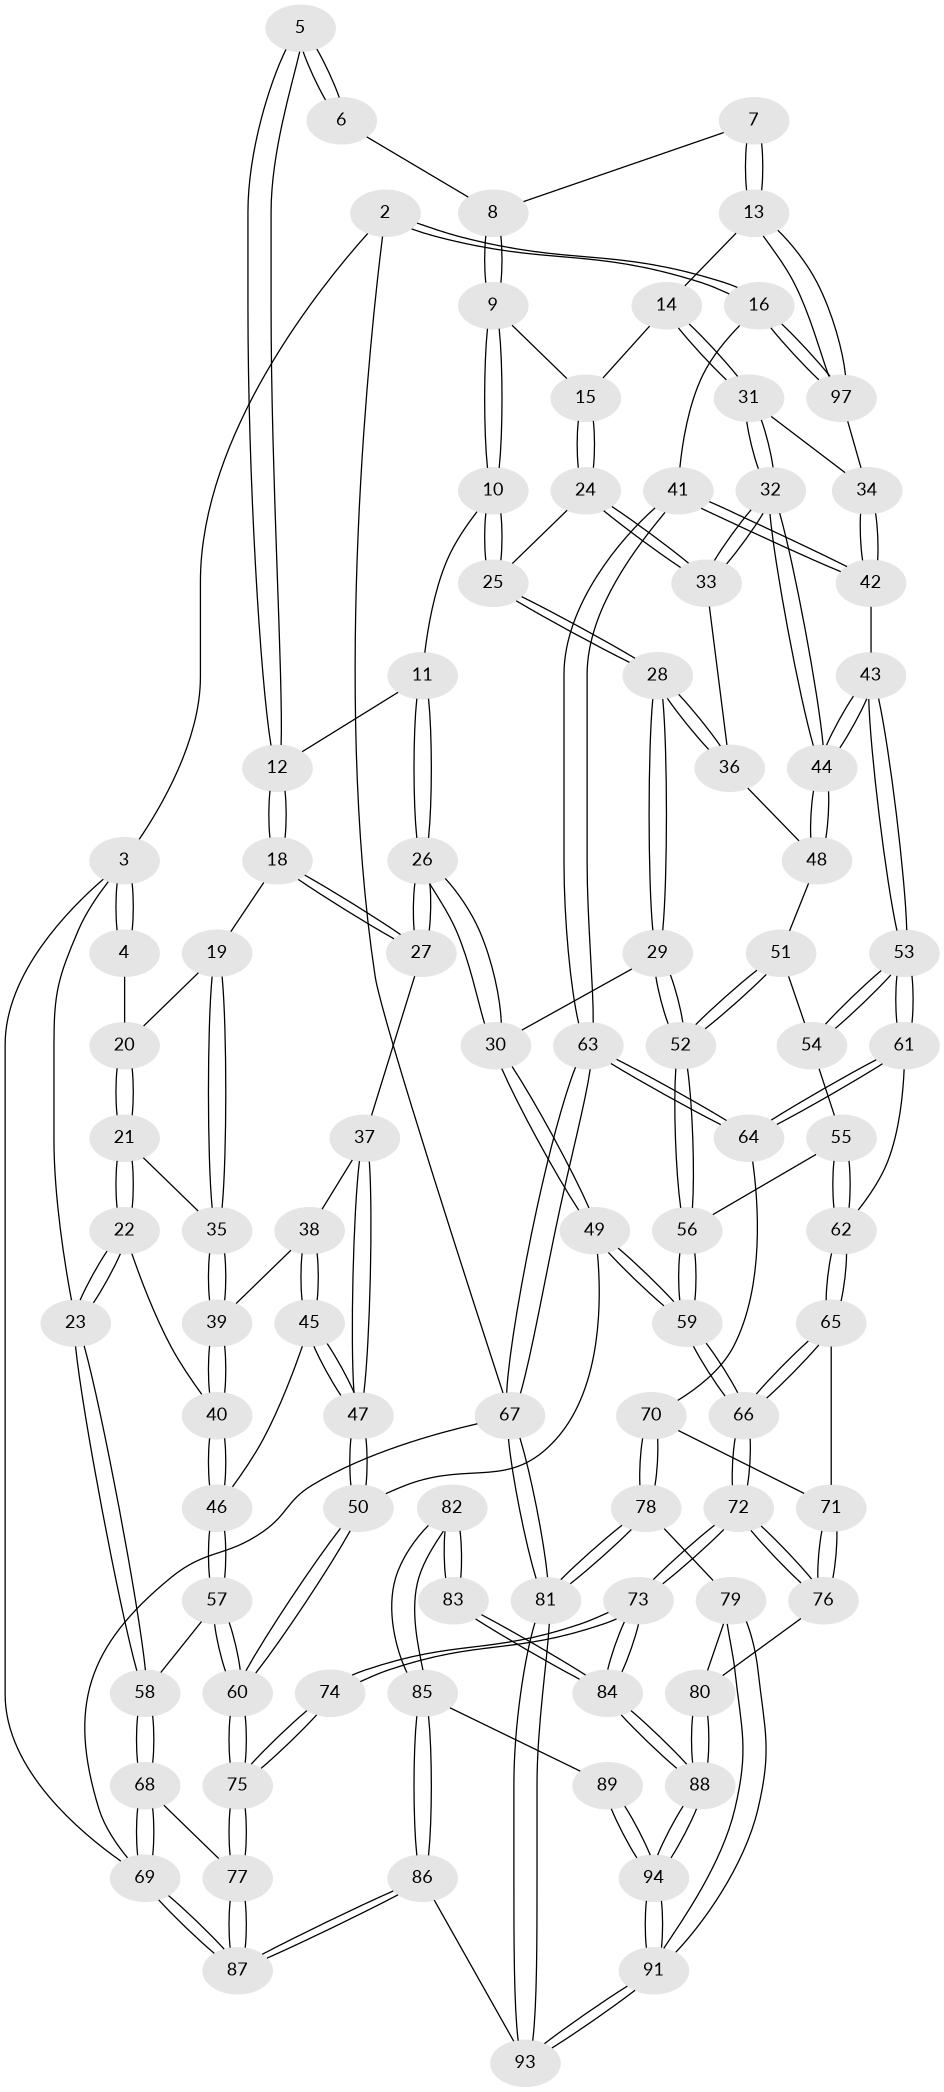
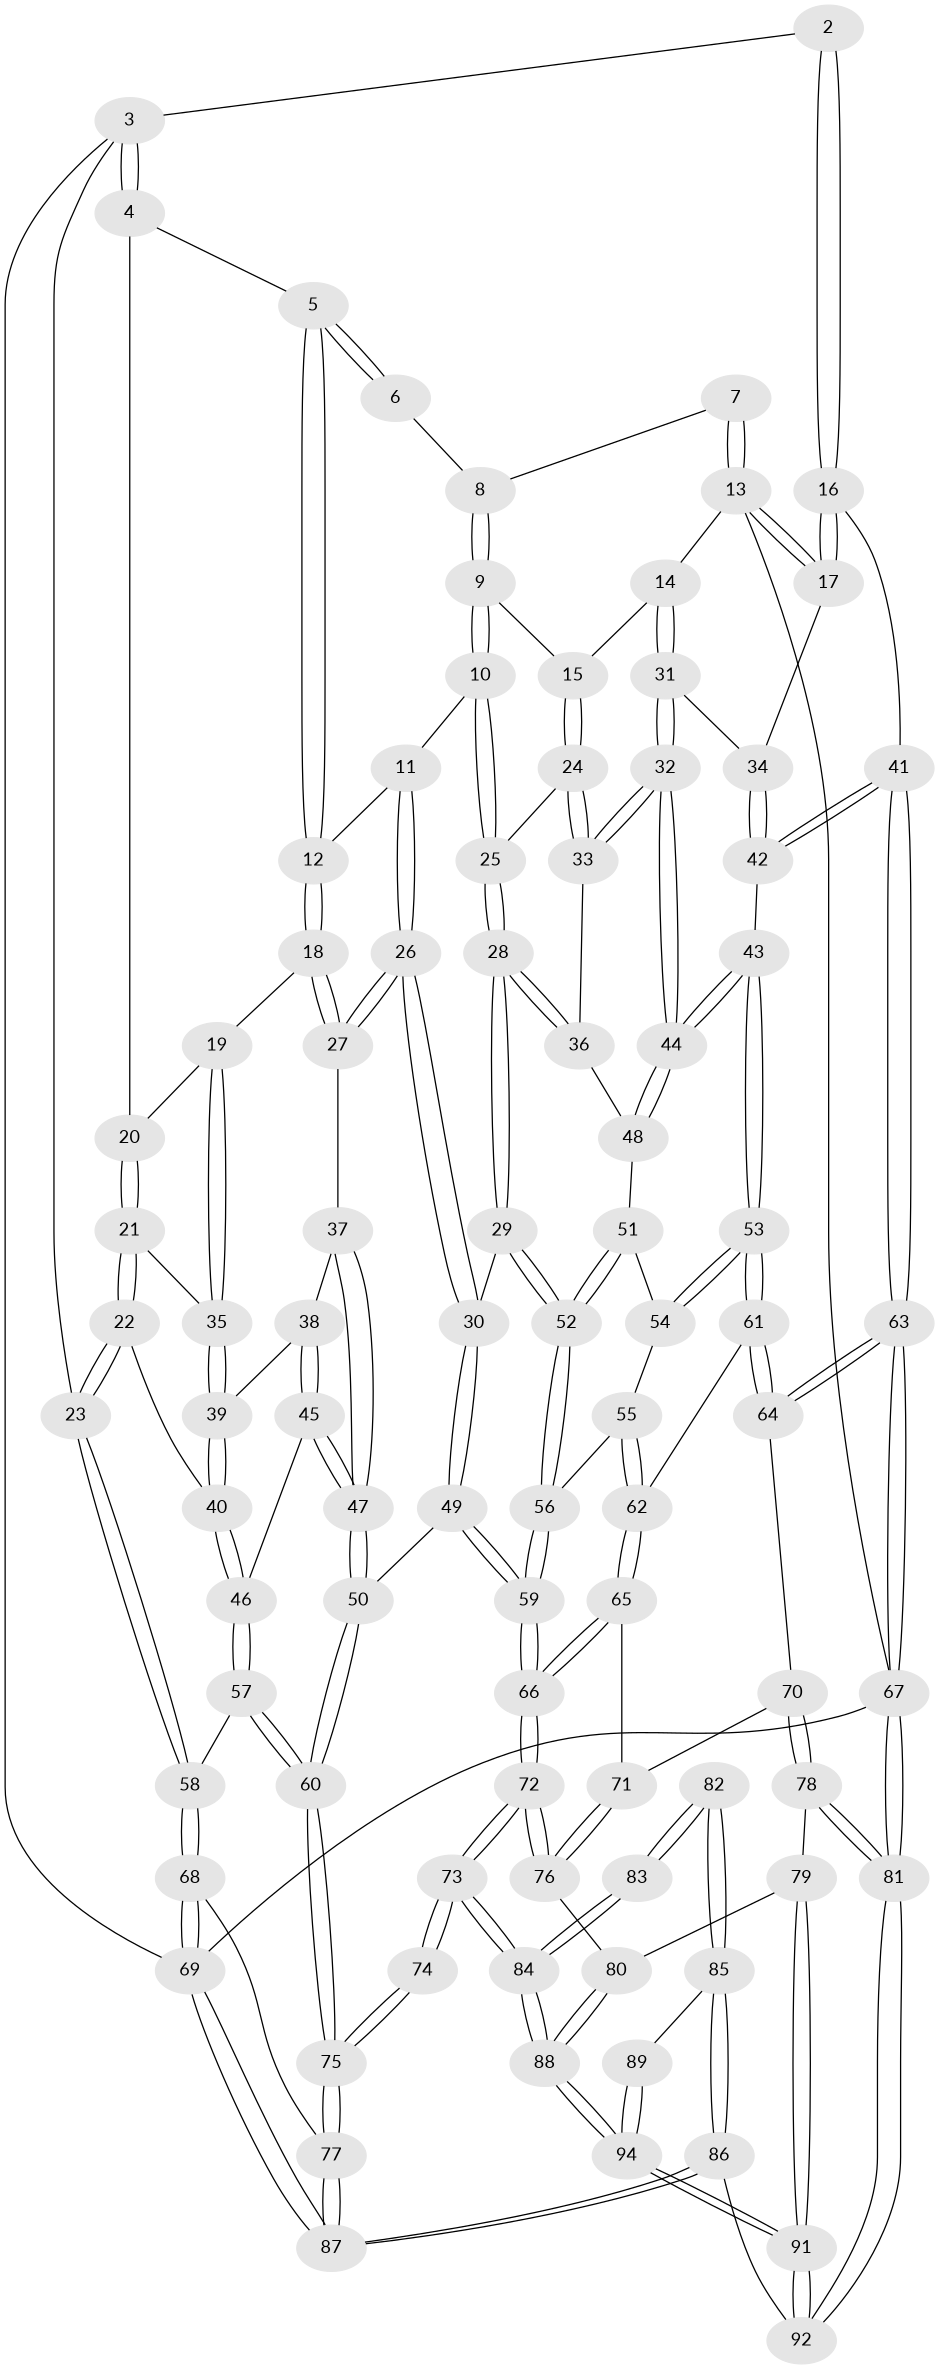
none -> (222, 259)
(841, 398) -> (829, 583)
(360, 824) -> (829, 1088)
(525, 2063) -> (802, 2341)
